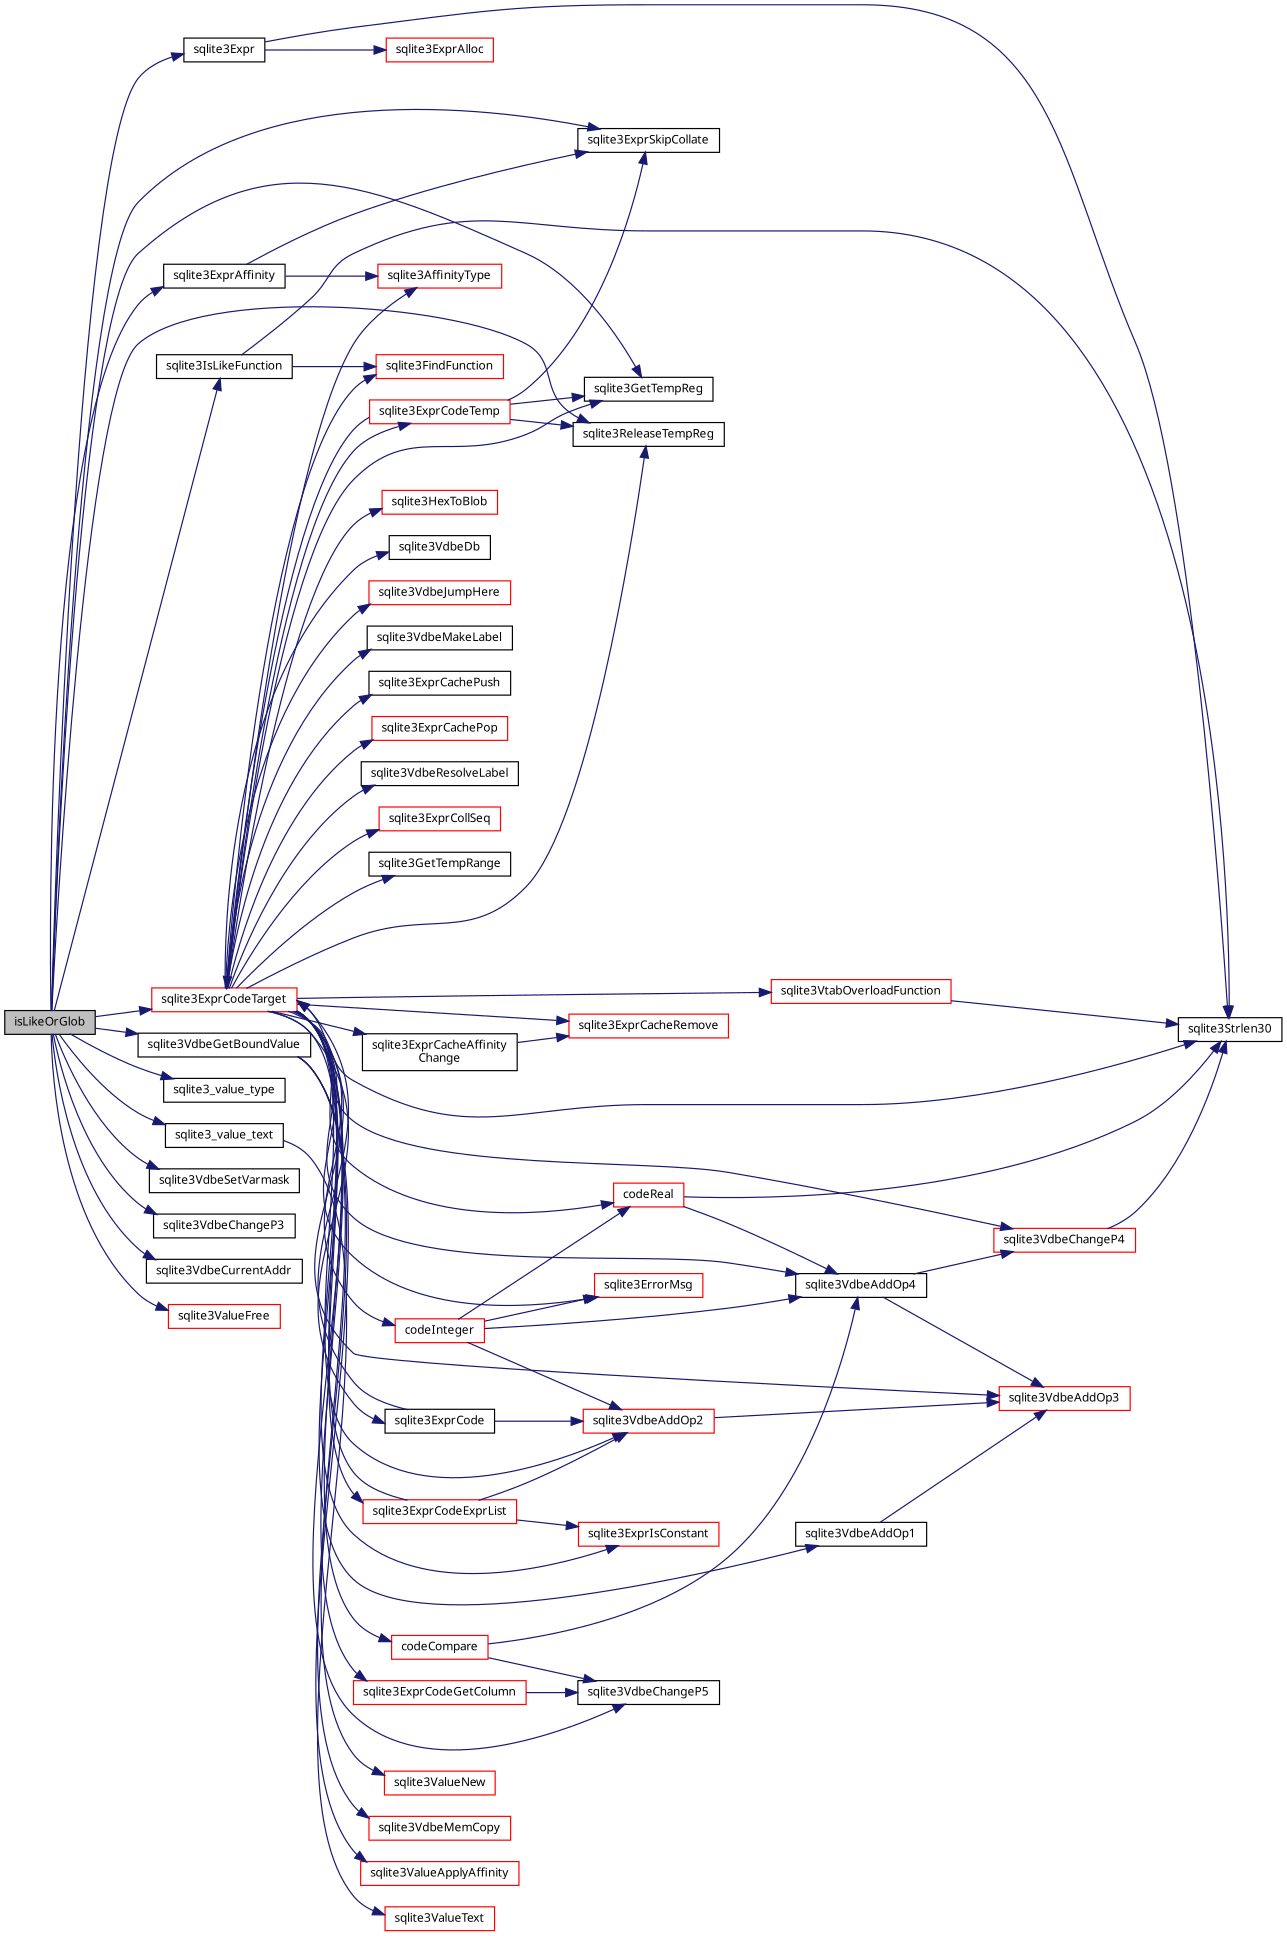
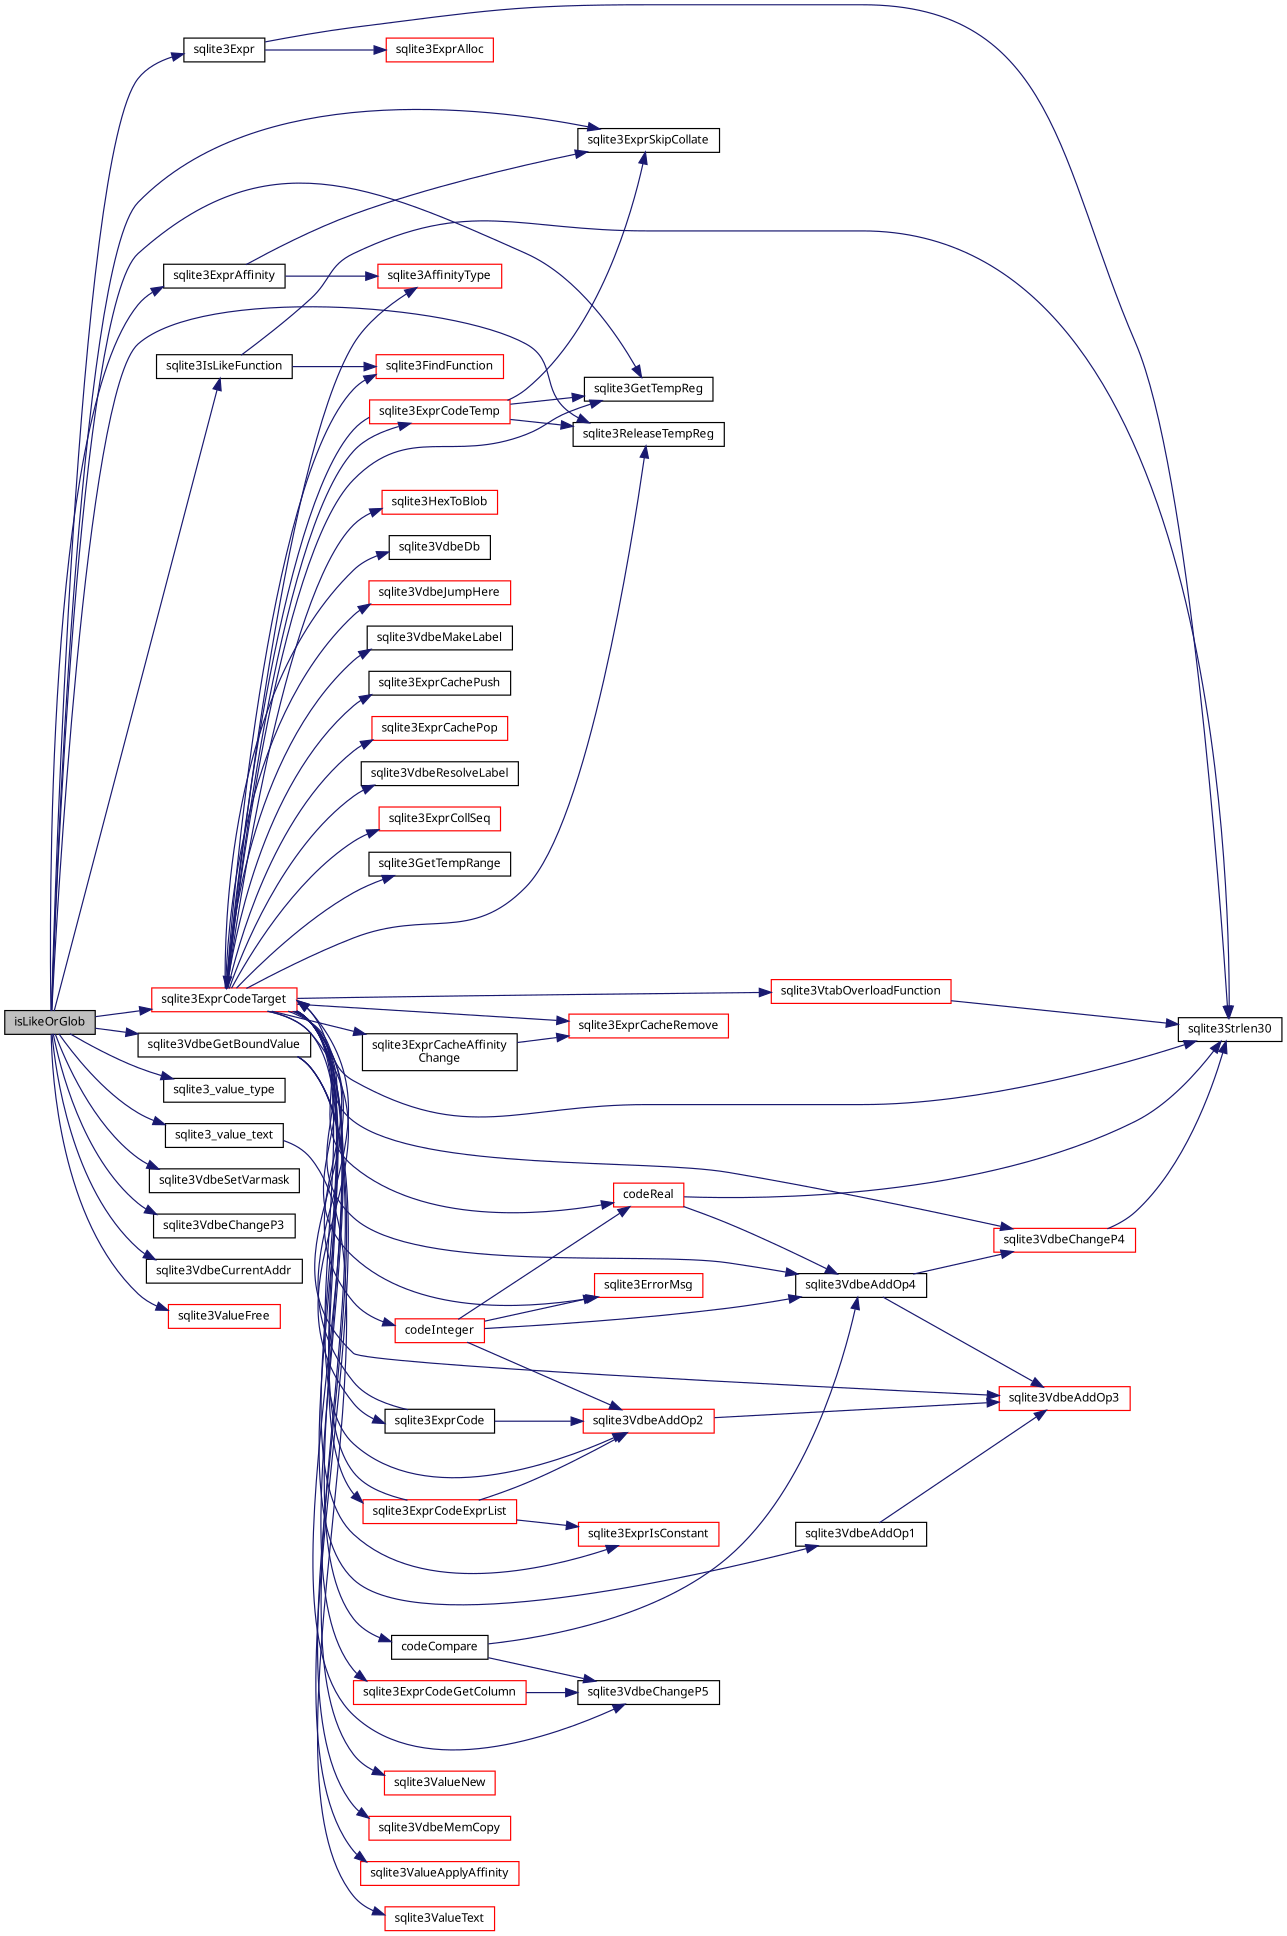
(440, 1647) -> (440, 1647)
